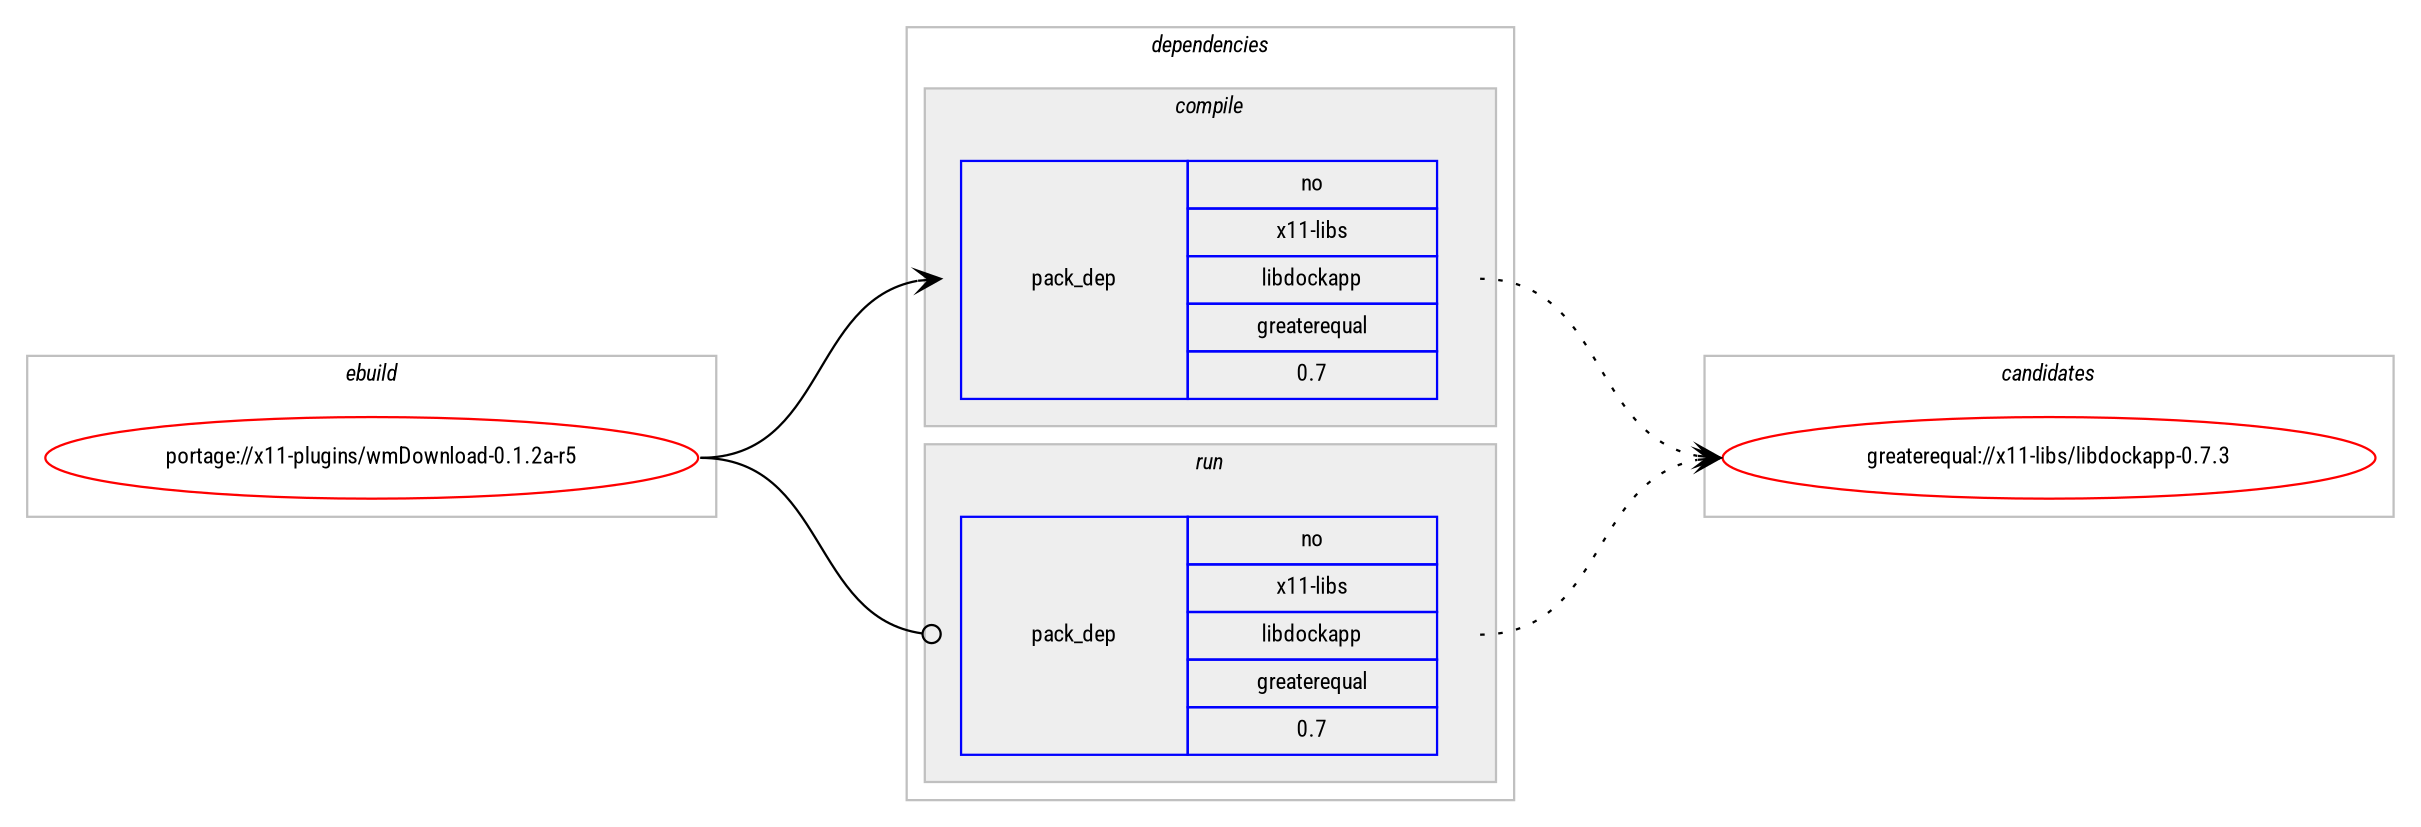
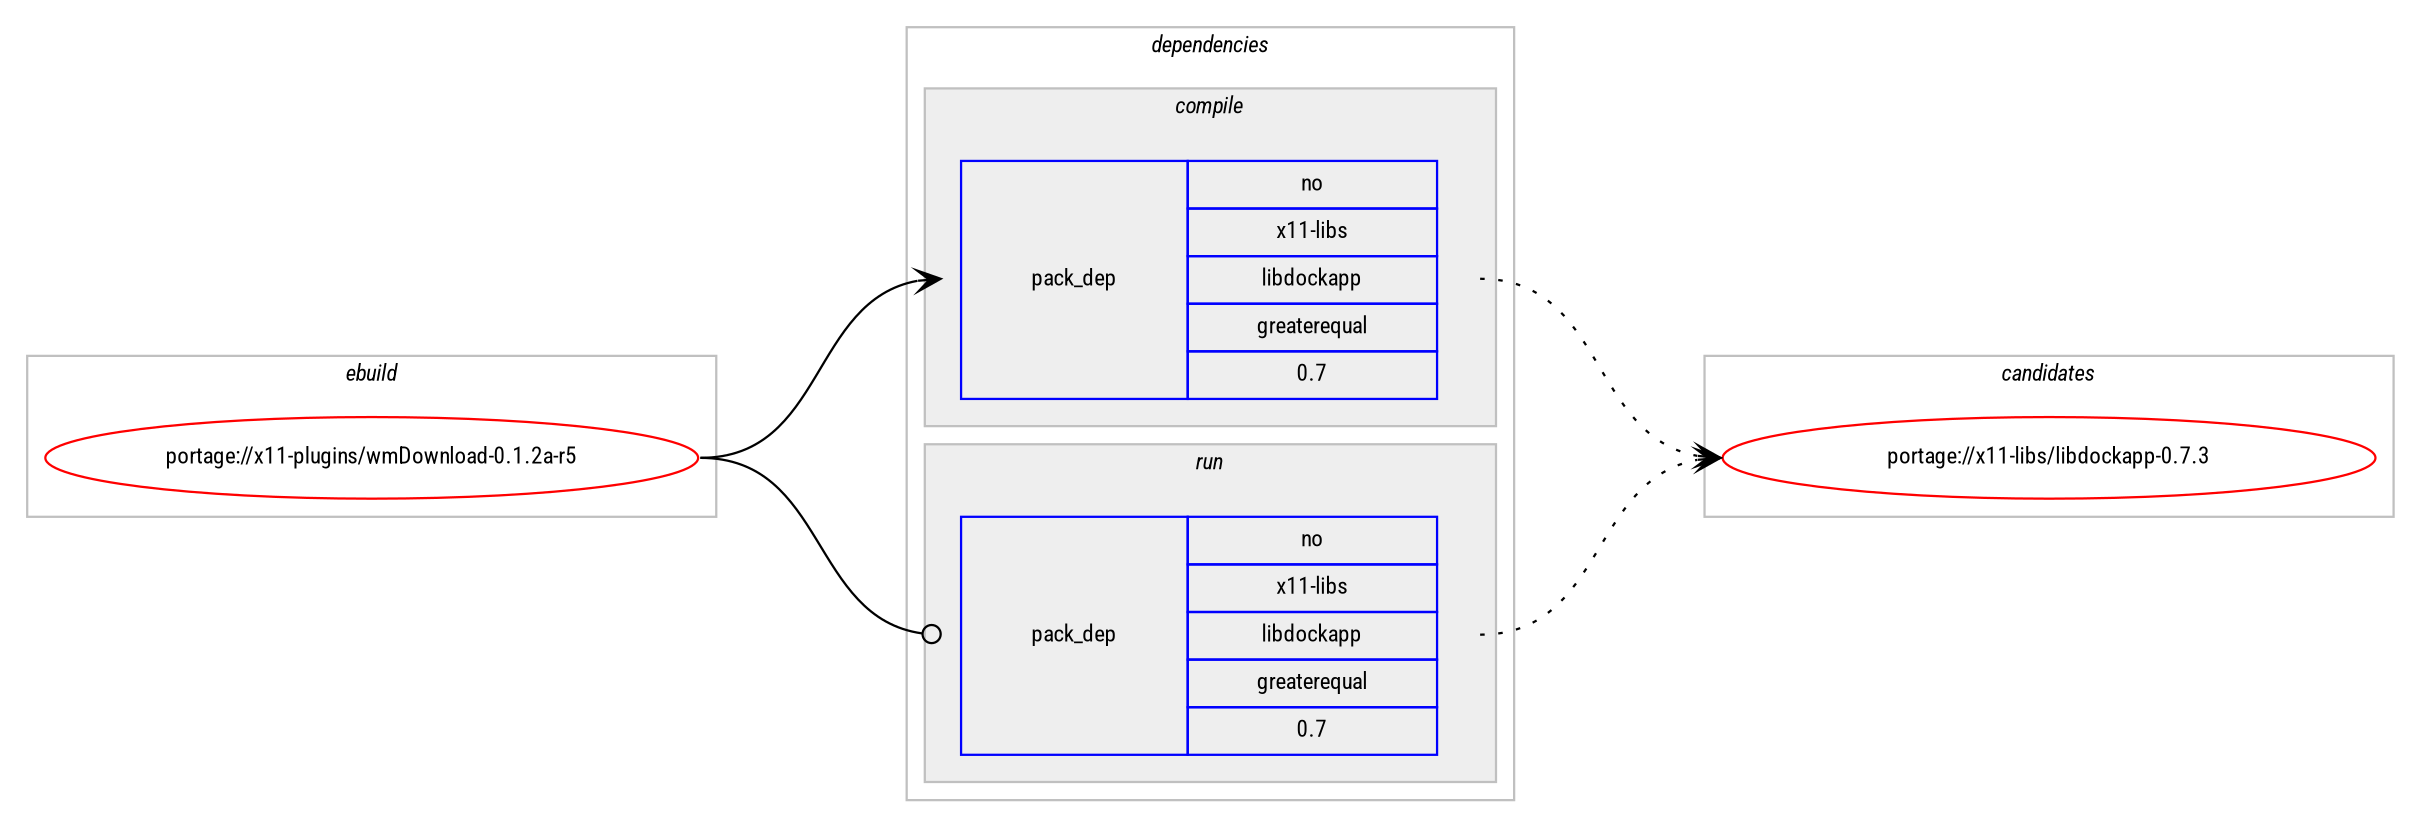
(2049, 458) -> (2049, 458)
